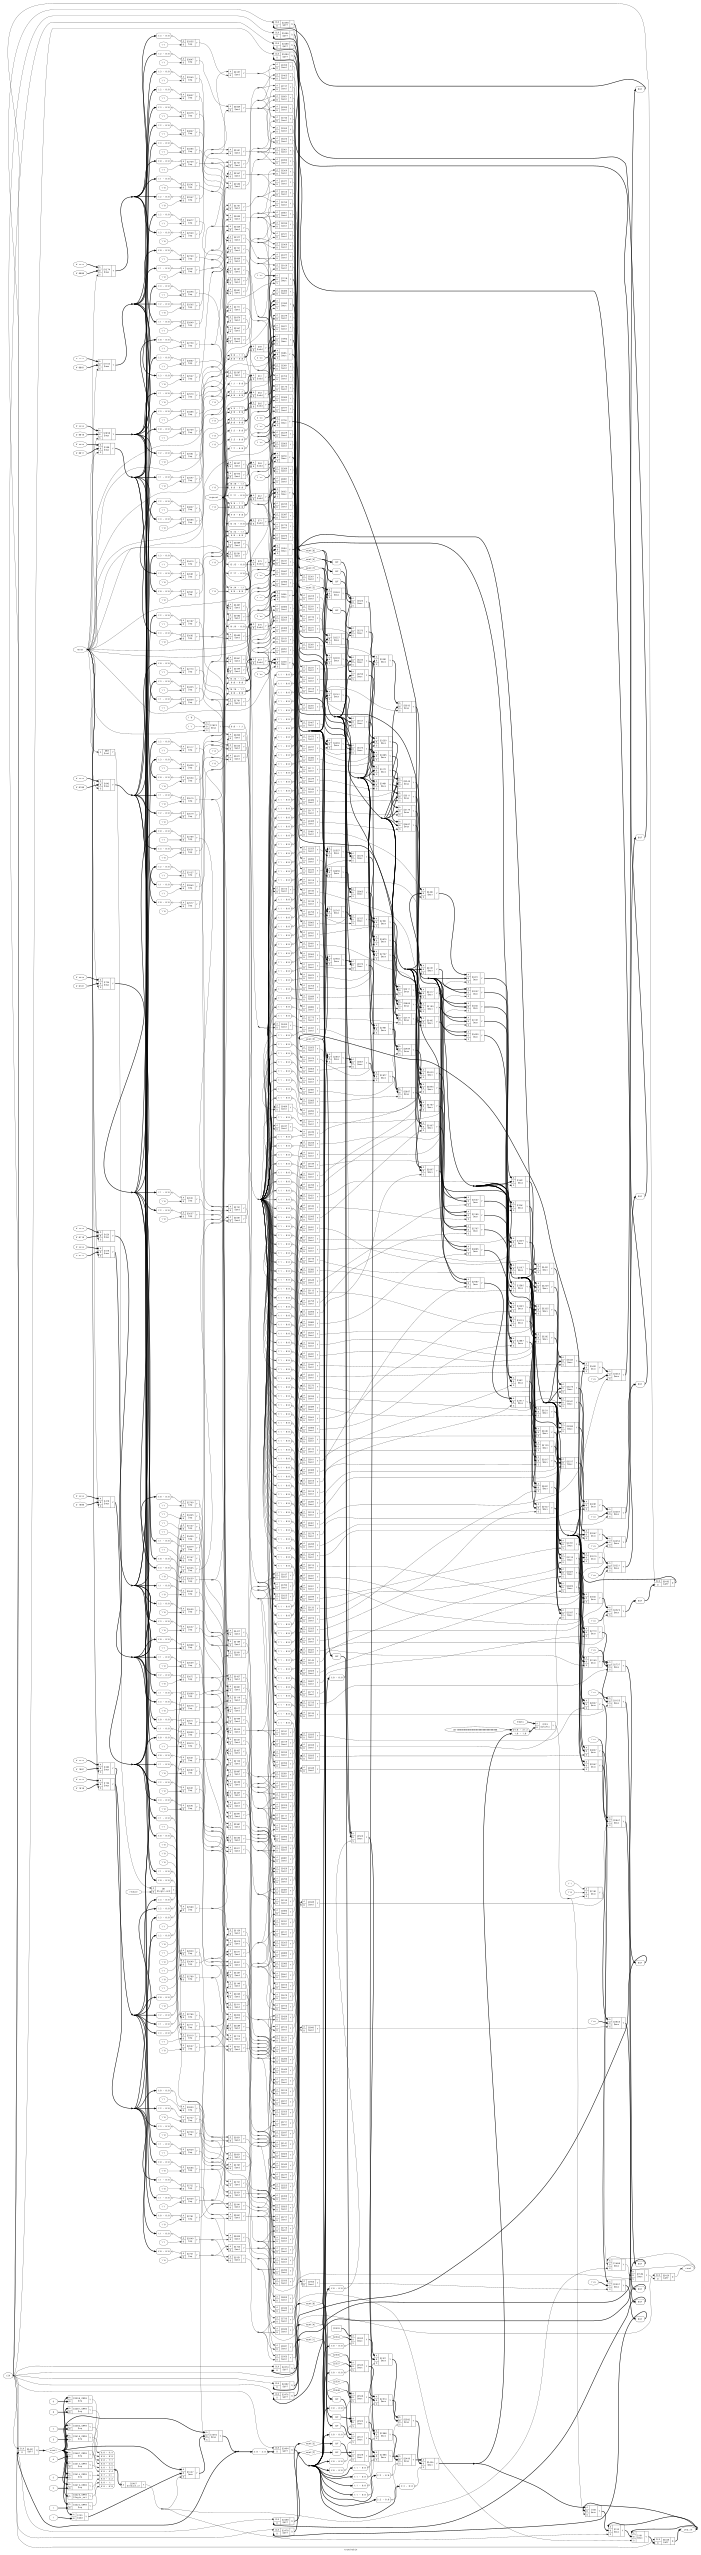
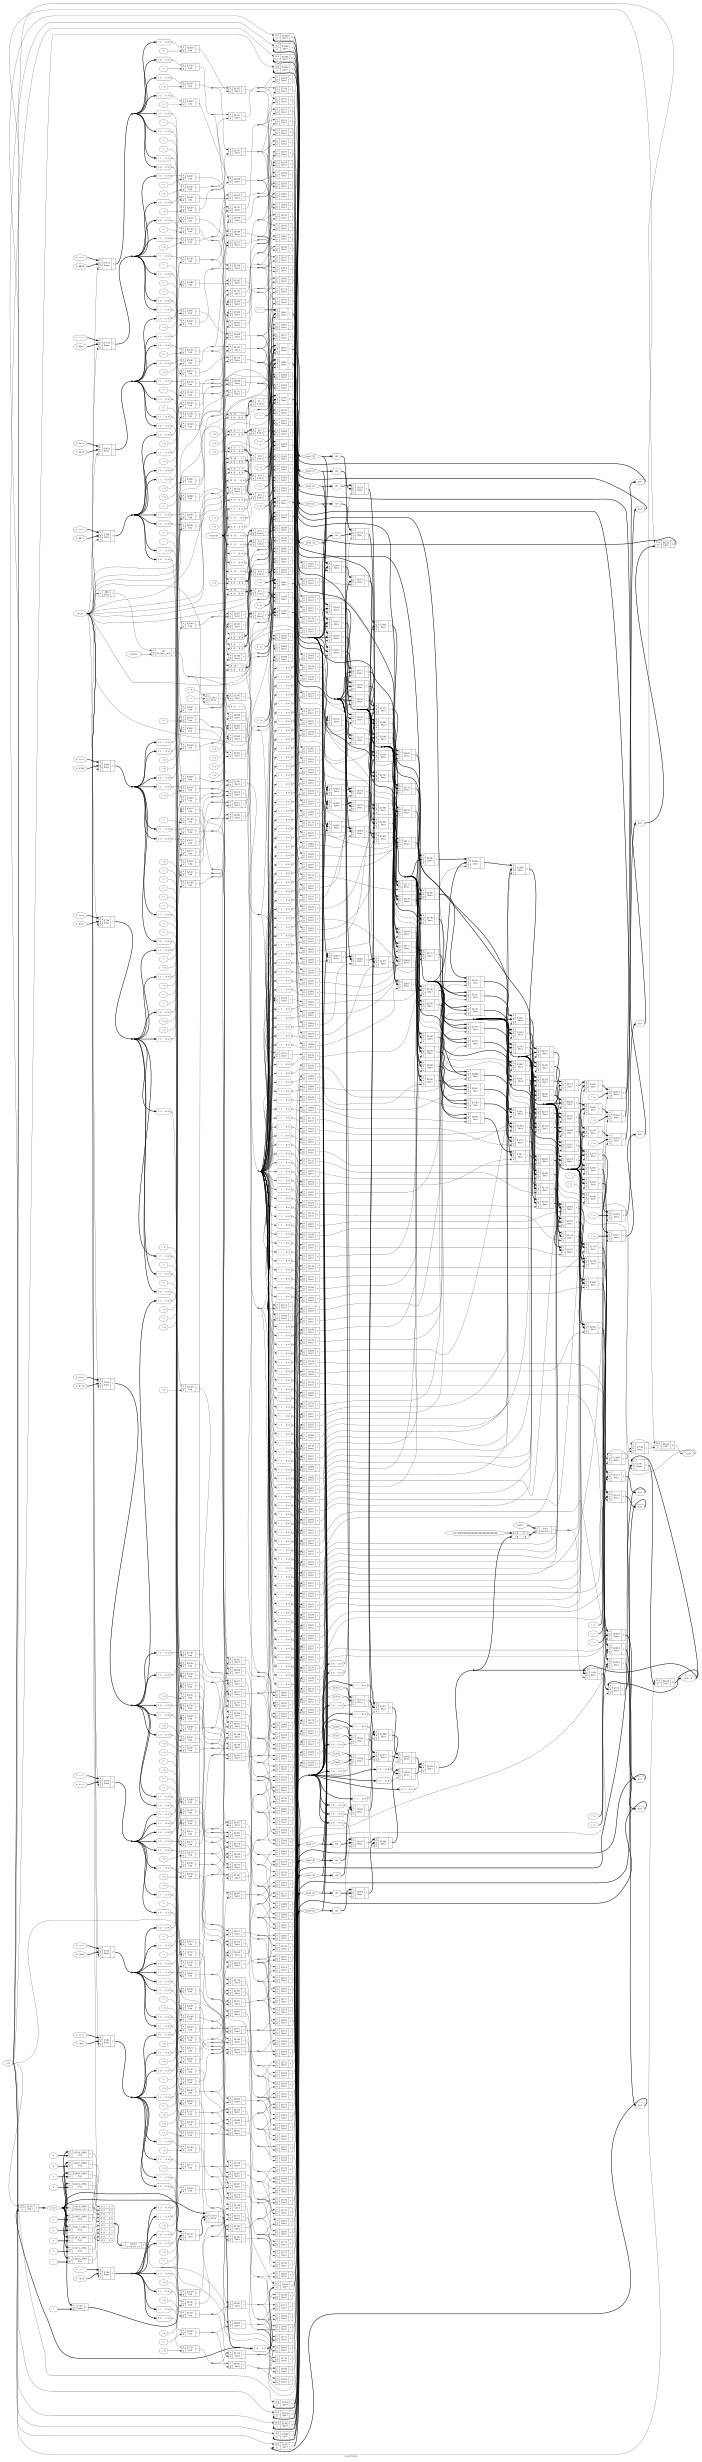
none -> (53, 2230)
(337, 2328) -> (337, 1688)
